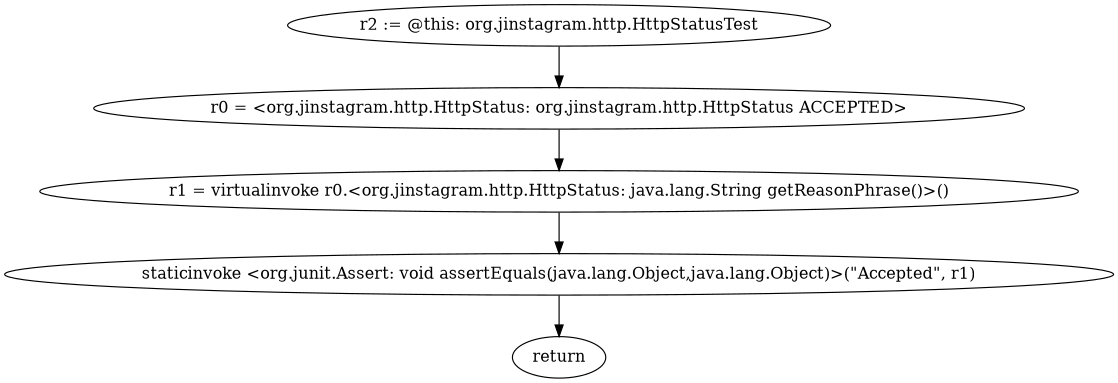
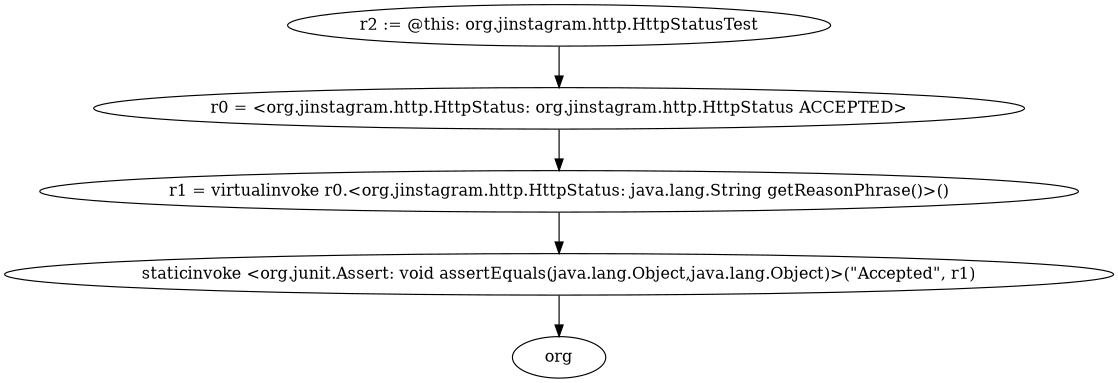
(559, 357) -> (559, 357)
